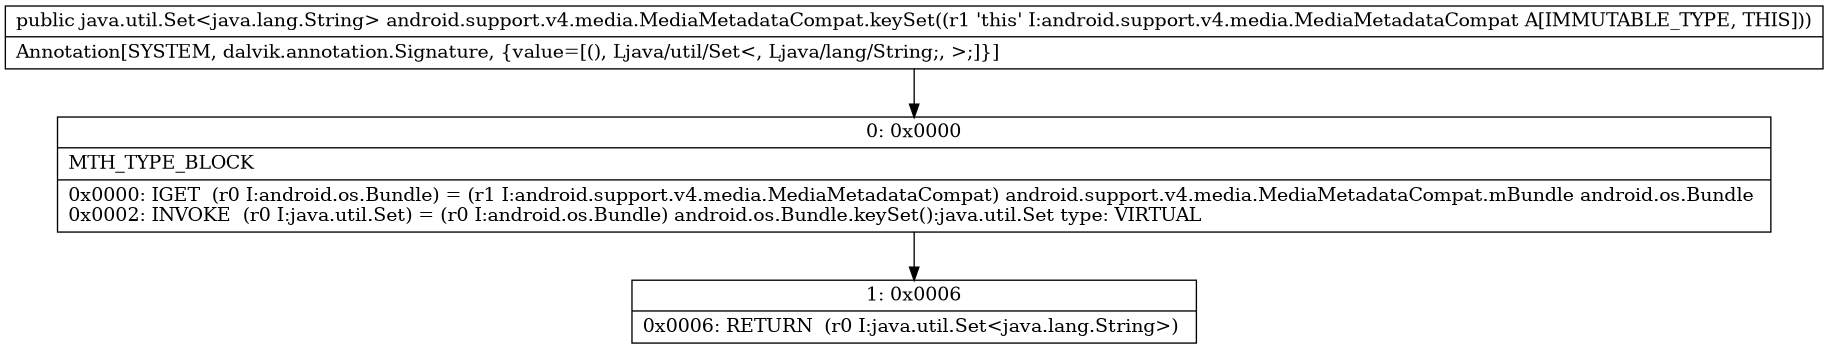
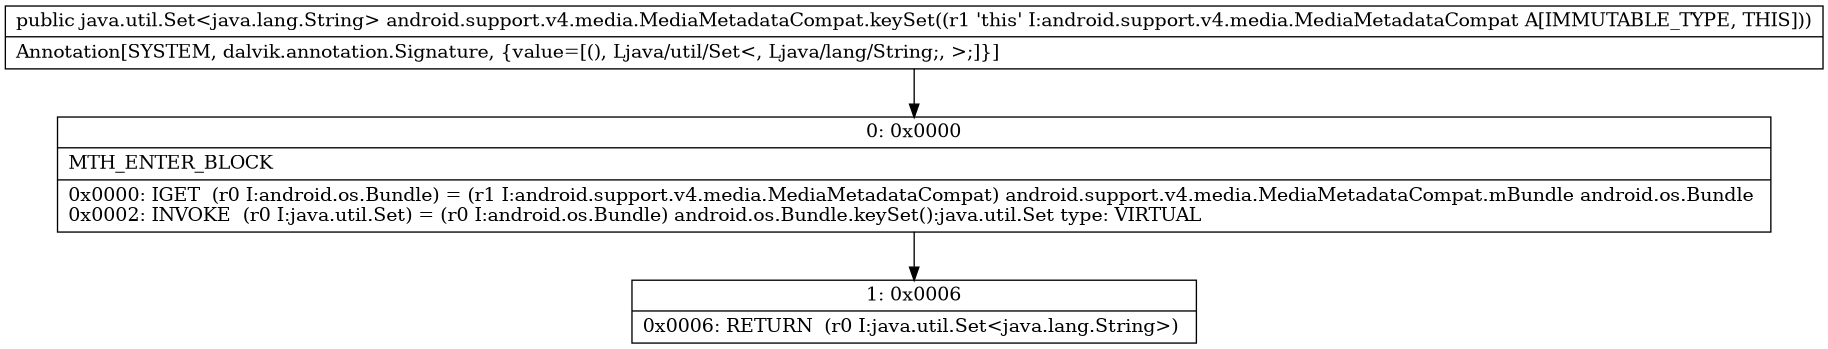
(161, 163) -> (171, 163)
